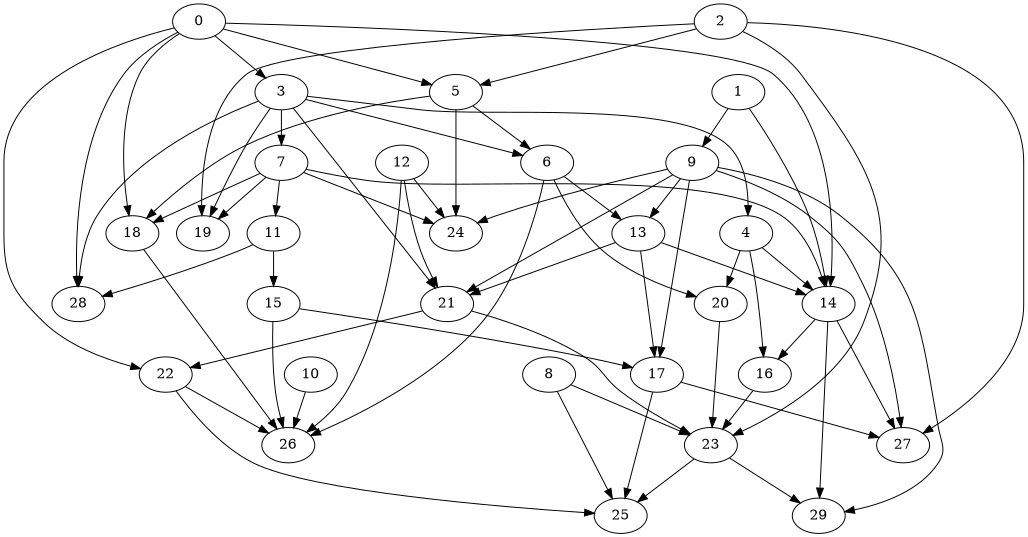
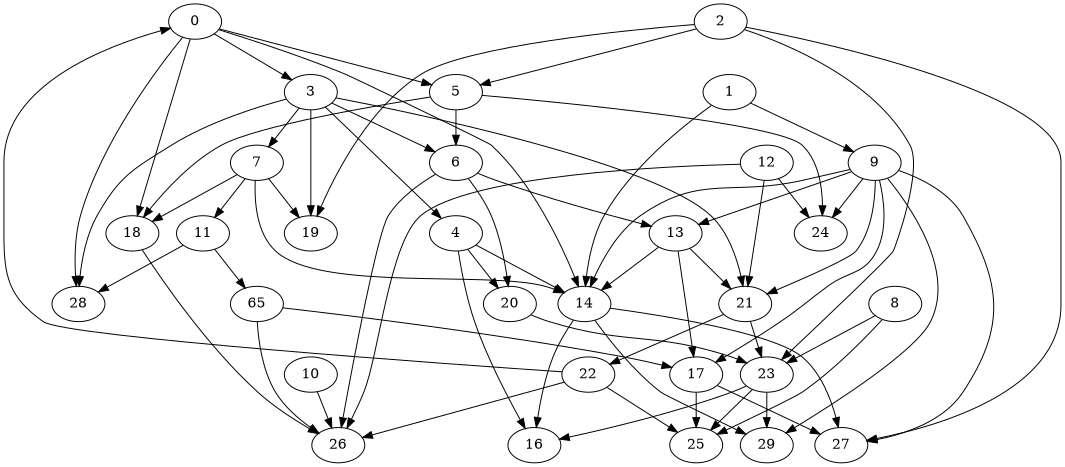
(4, 182) -> (107, 333)
none -> (704, 190)
(376, 201) -> none
(274, 304) -> (257, 304)
(741, 406) -> (663, 414)
